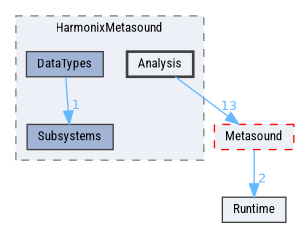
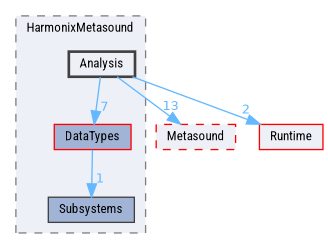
(65, 64) -> (93, 137)
none -> (98, 94)
(254, 167) -> (190, 98)
(254, 210) -> (291, 137)
